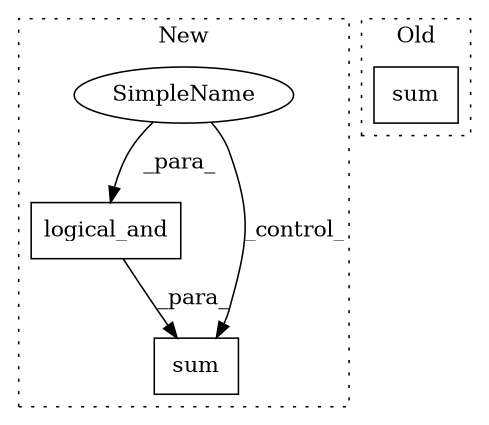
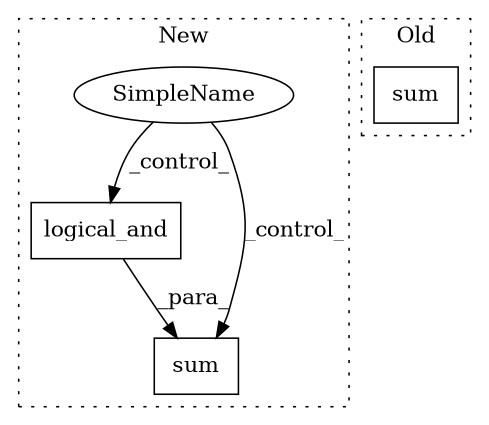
(179, 163) -> (179, 163)
